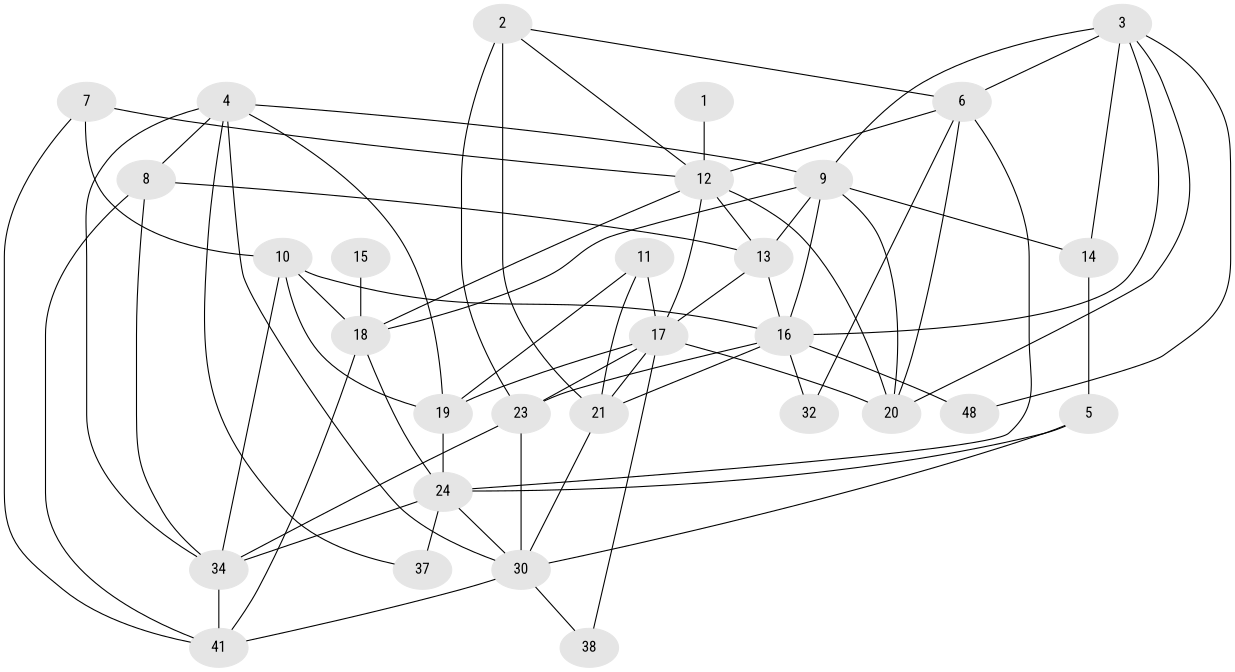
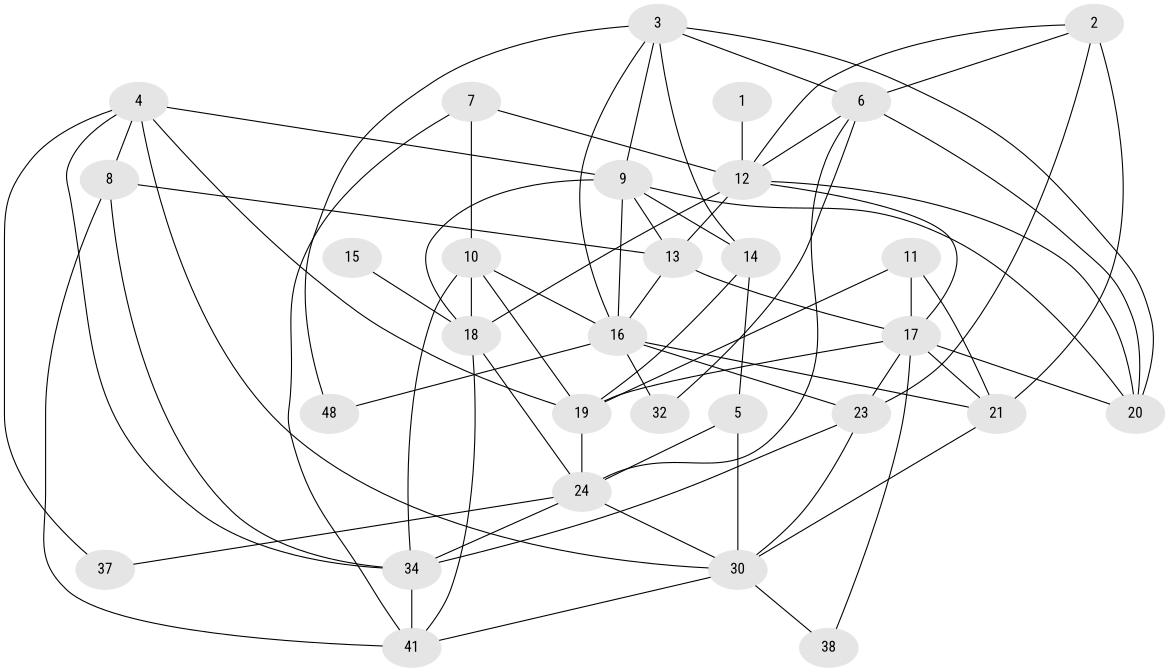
none -> (672, 341)
